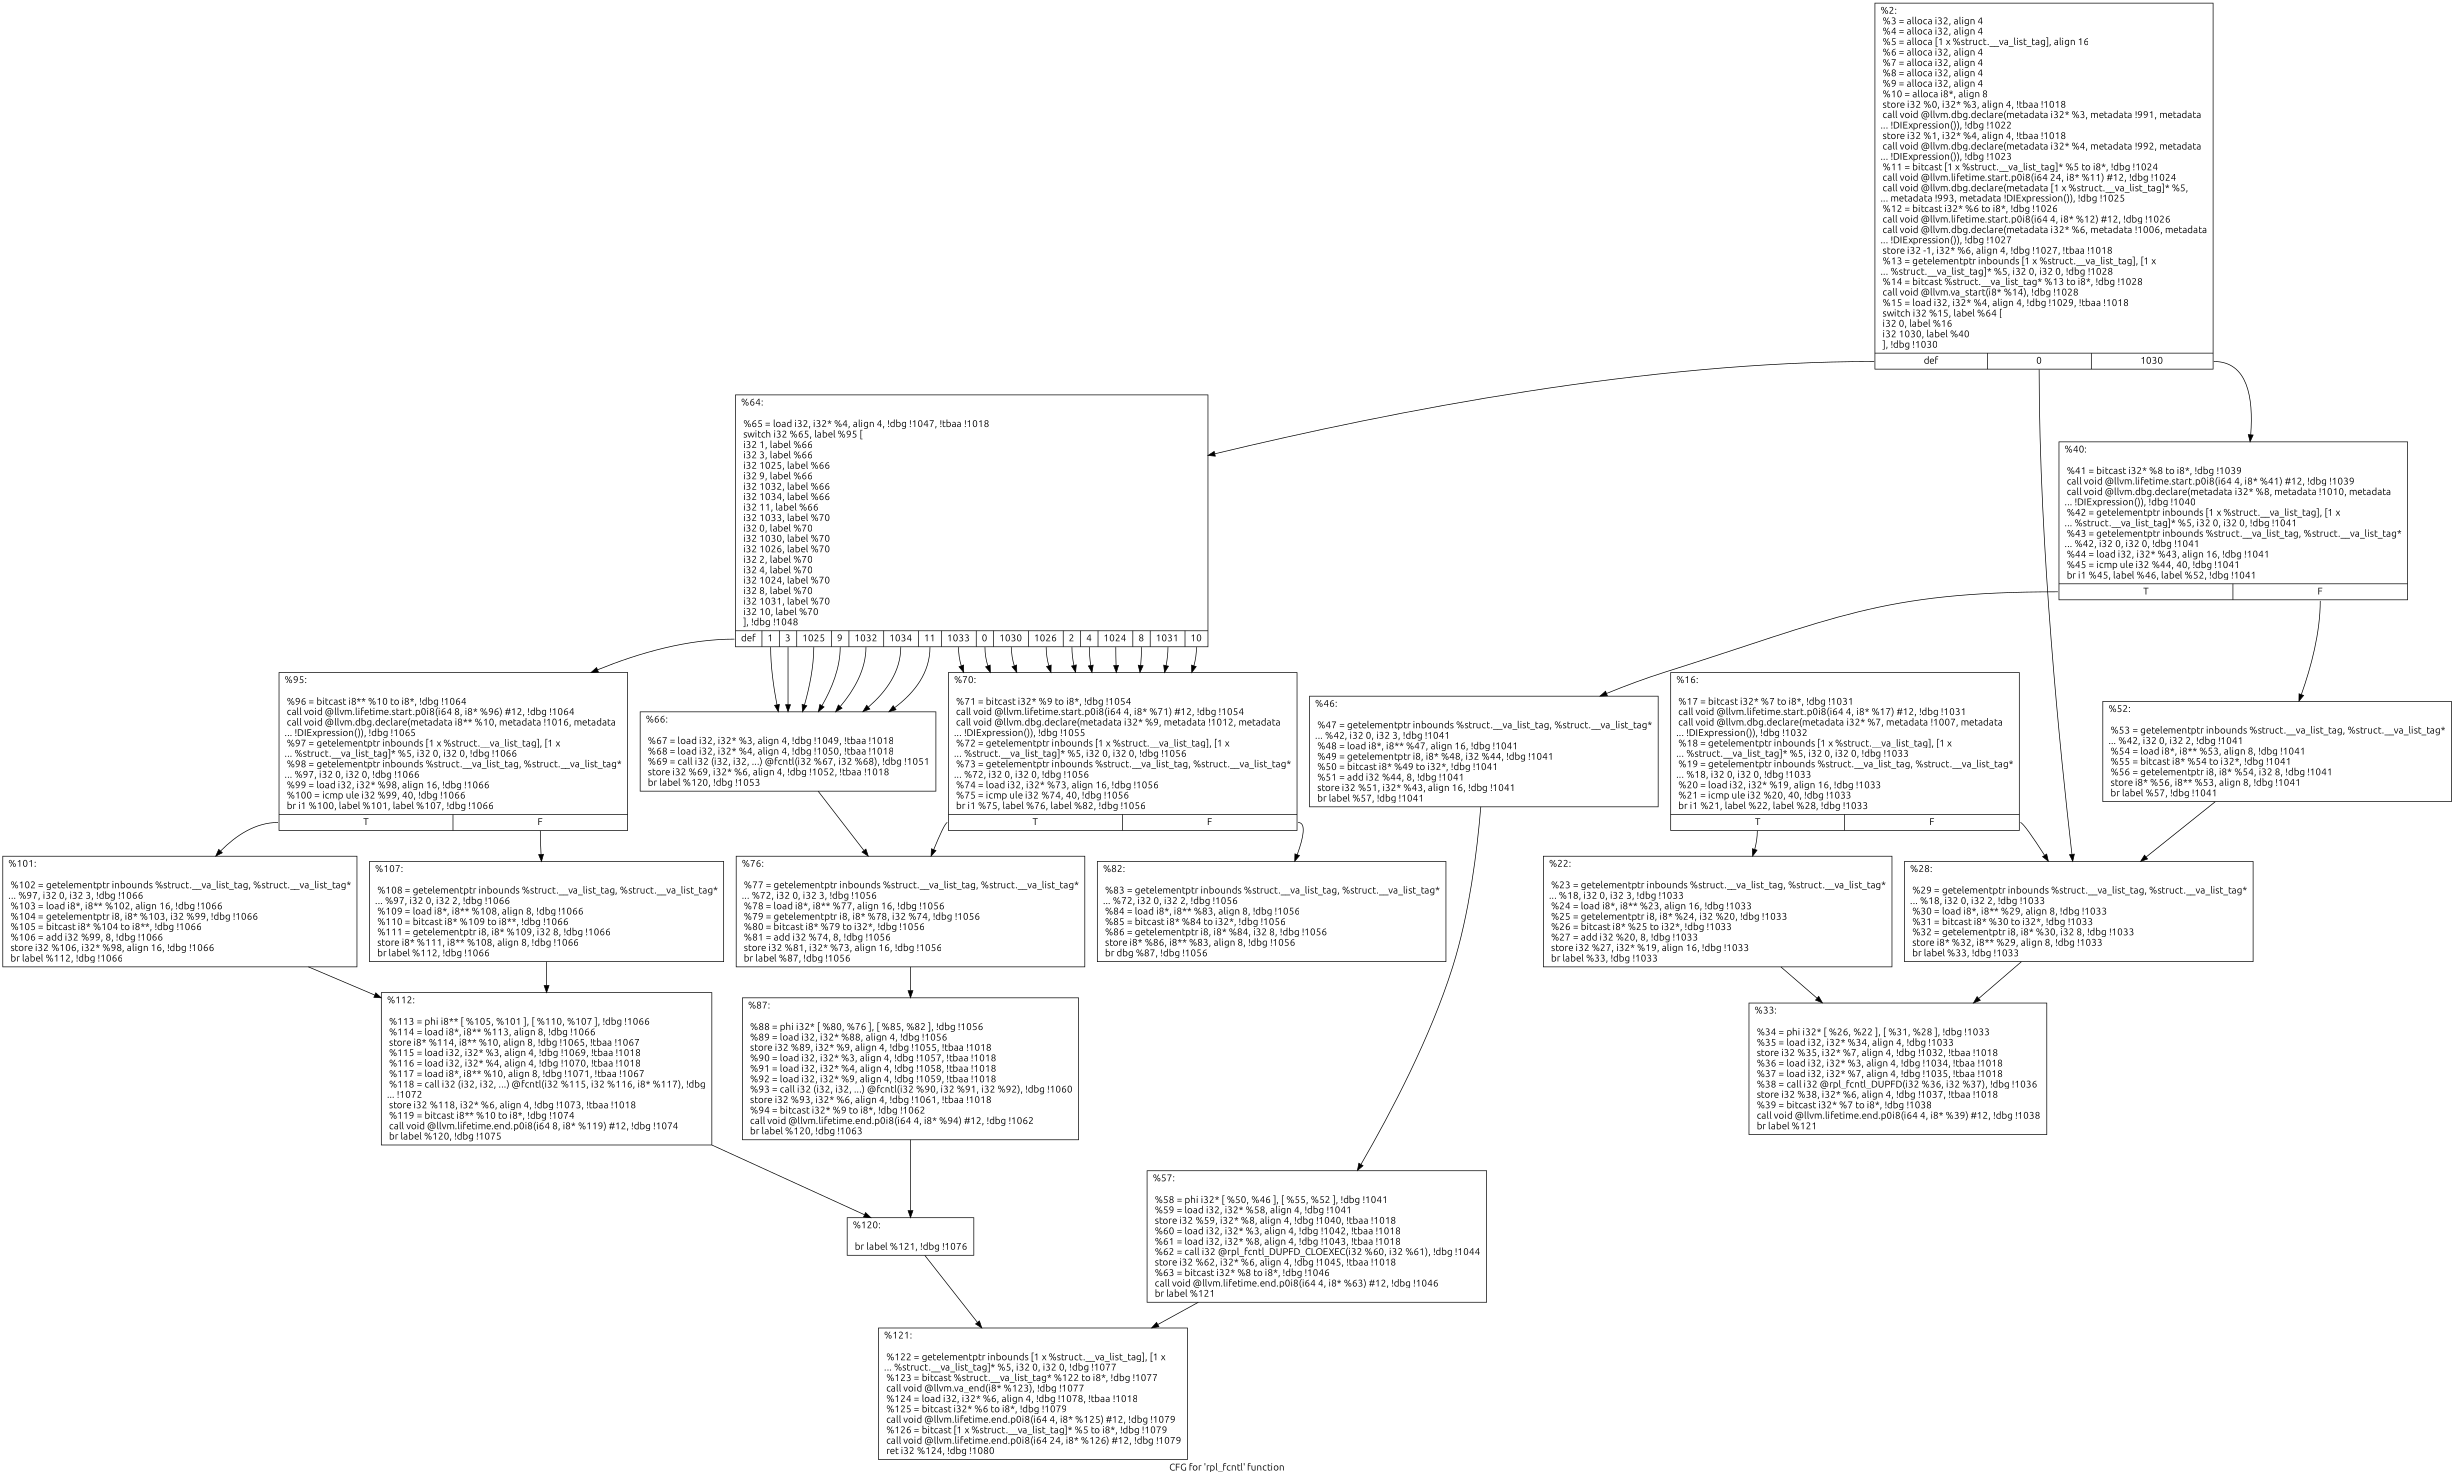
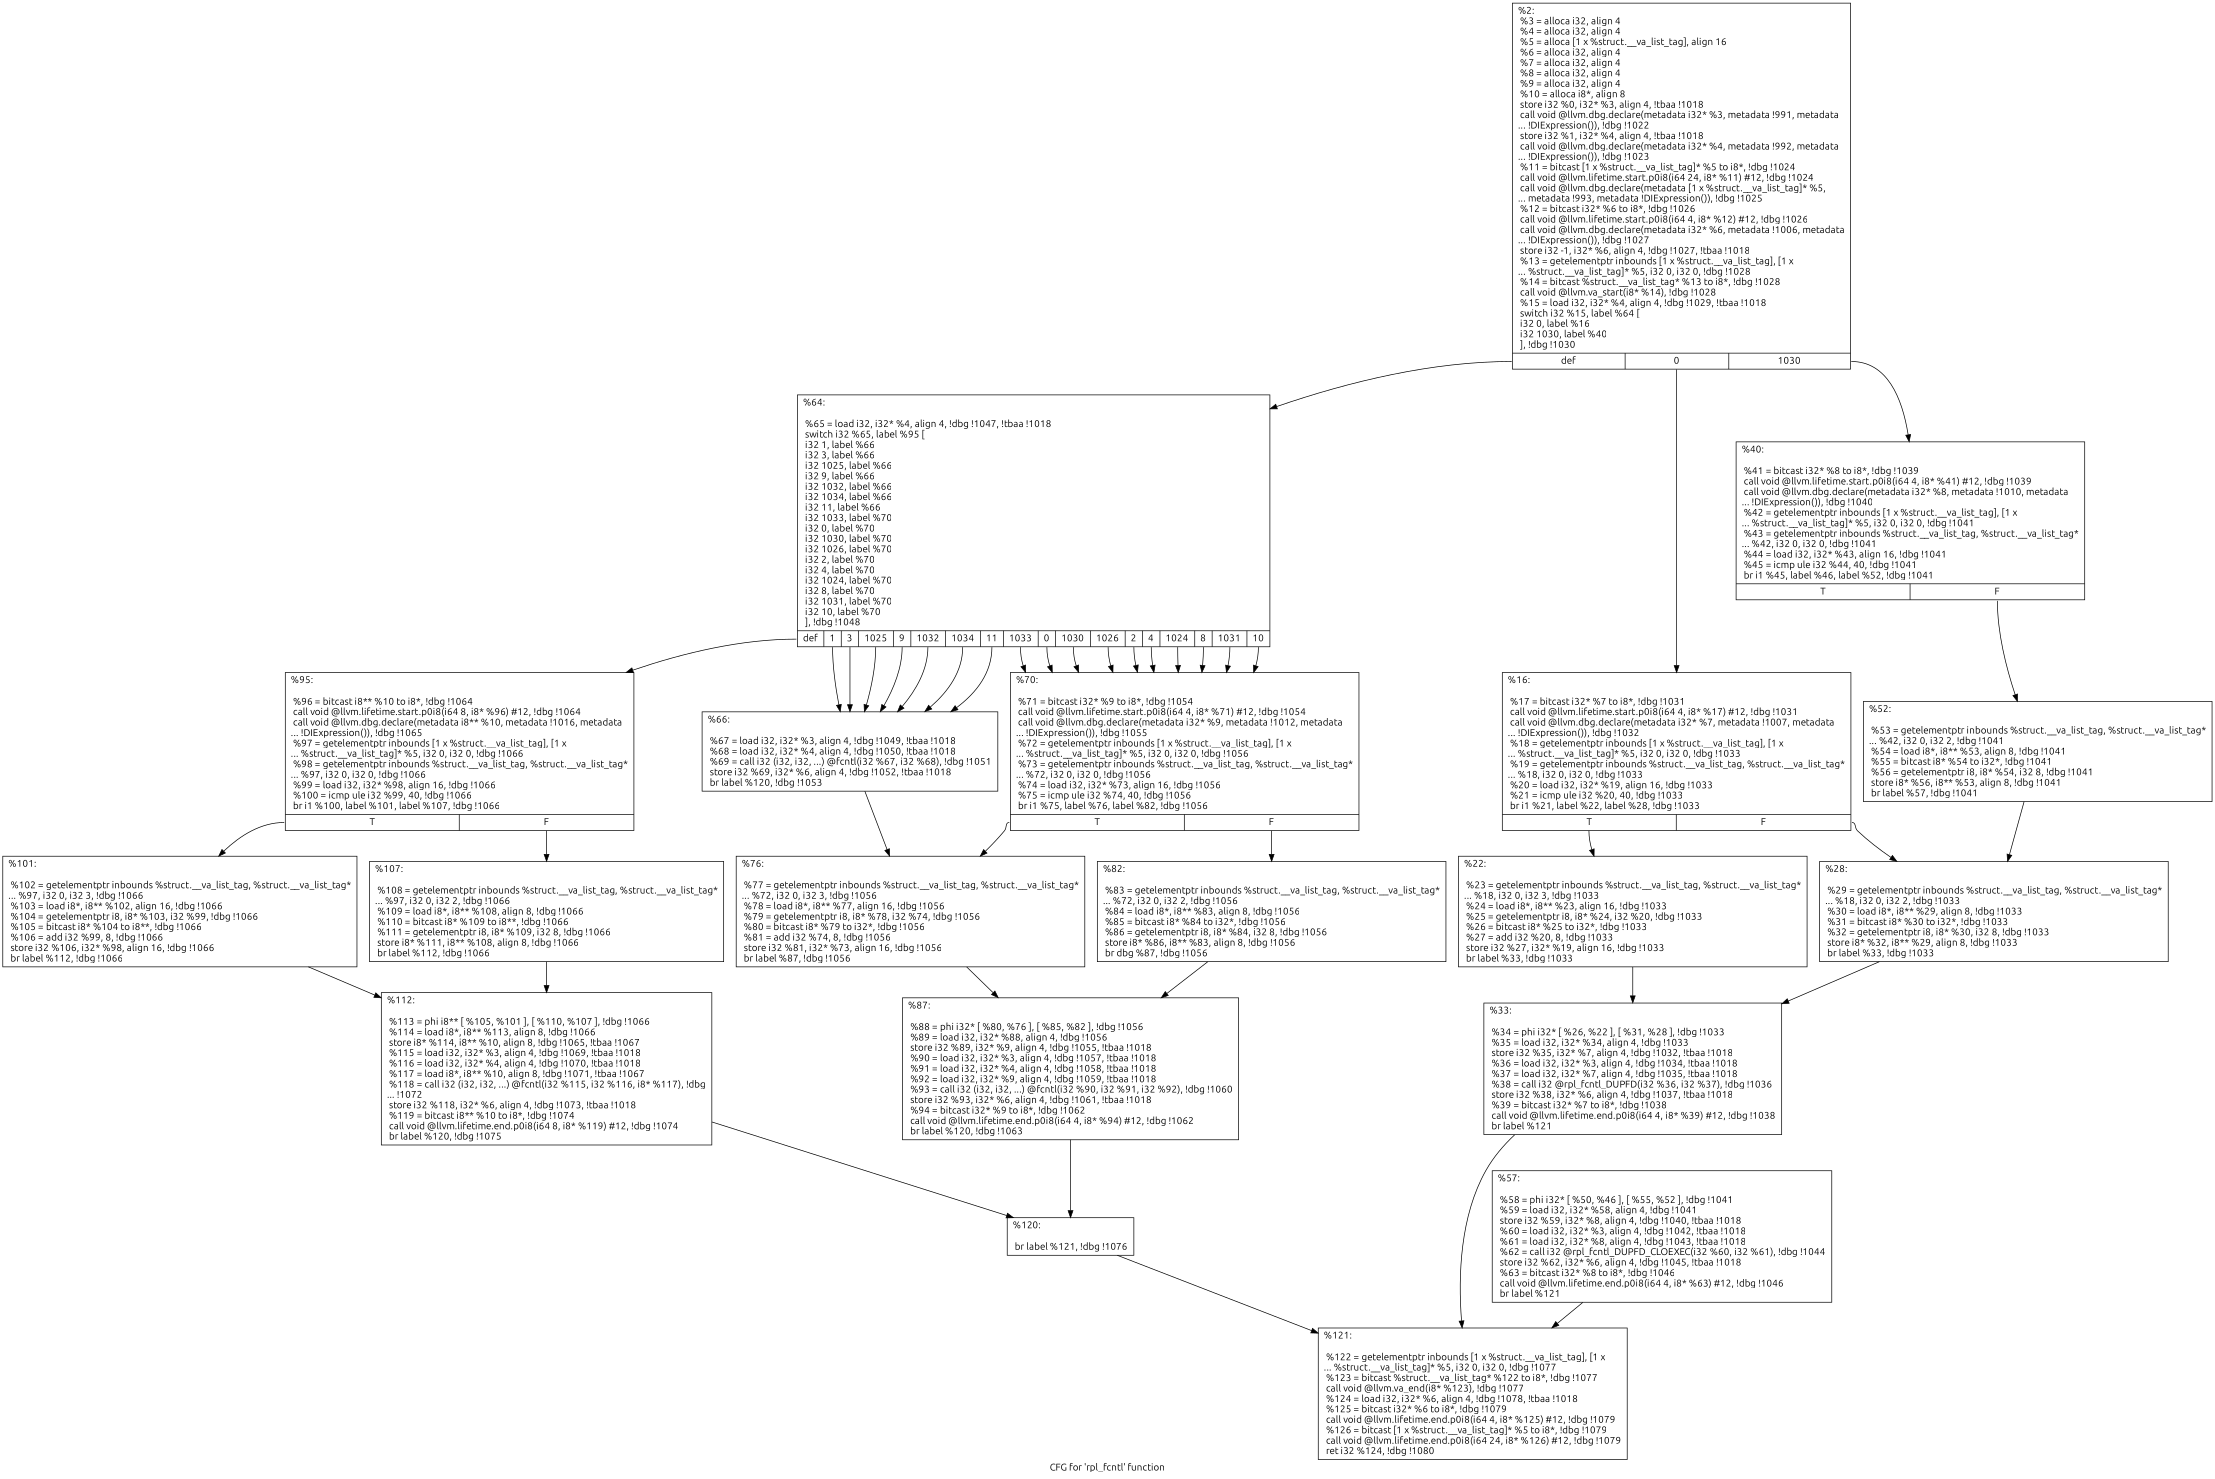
(2049, 612) -> (1677, 517)
(1484, 752) -> none
none -> (1187, 978)
none -> (1467, 1221)
